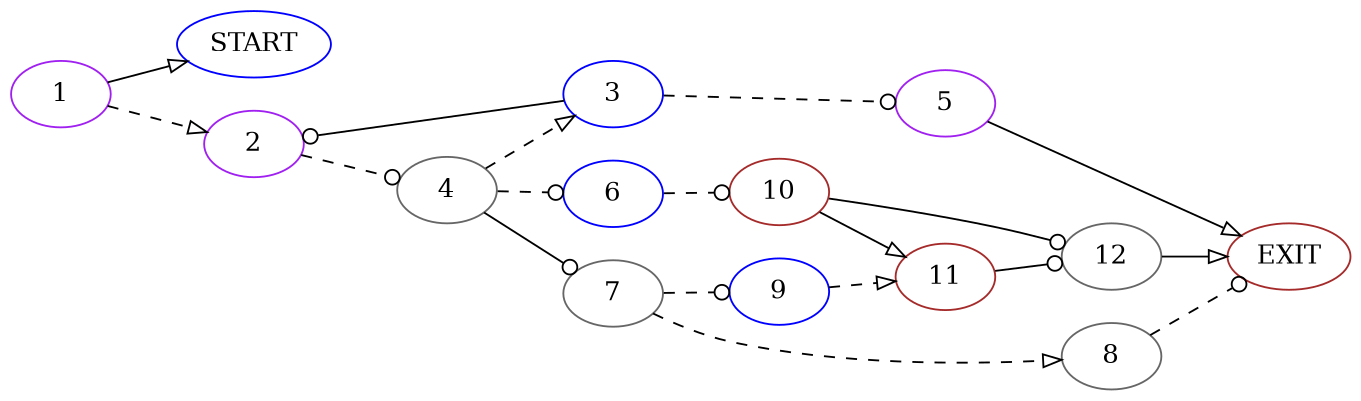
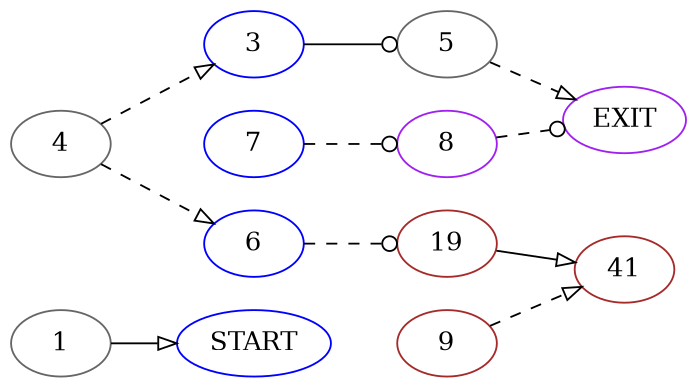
(61, 94) -> (61, 343)
(772, 99) -> (343, 44)
(945, 103) -> (447, 44)
(254, 144) -> none
(1105, 175) -> (524, 77)
(523, 192) -> (149, 189)
(779, 192) -> (447, 244)
(524, 238) -> none
(1112, 257) -> none
(1289, 257) -> (625, 120)
(945, 277) -> (625, 269)
(779, 292) -> (447, 343)
(613, 293) -> (254, 144)
(689, 293) -> none
(1112, 356) -> (447, 144)
(845, 358) -> (343, 144)
